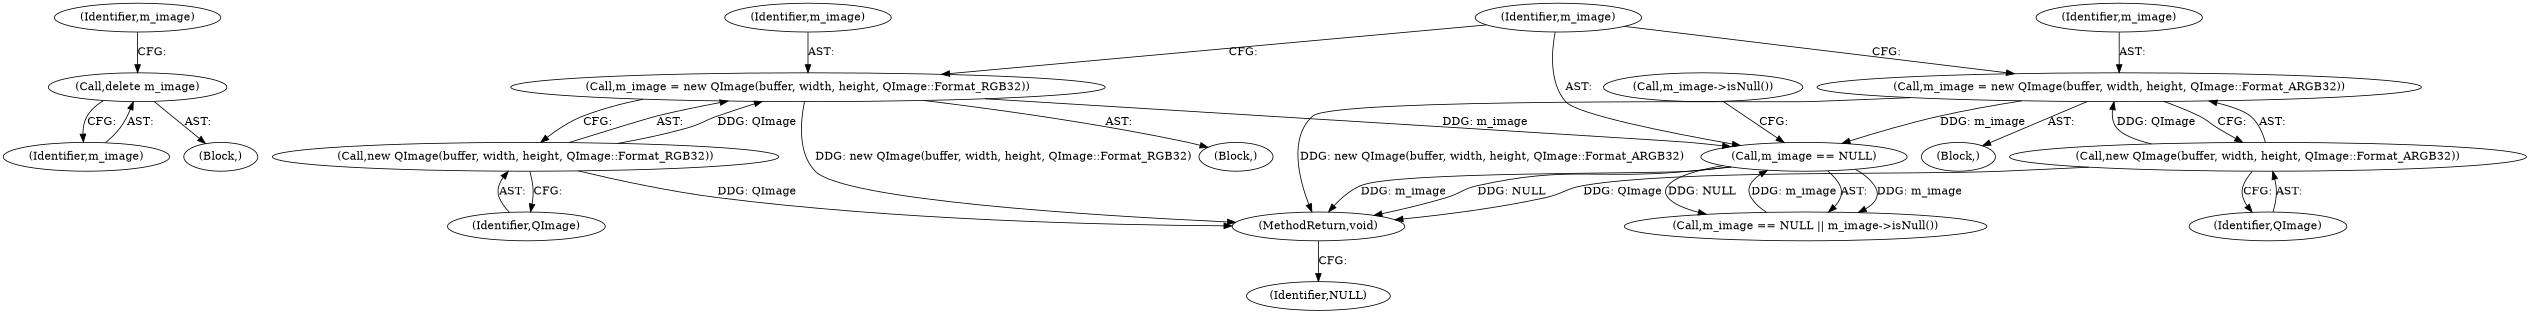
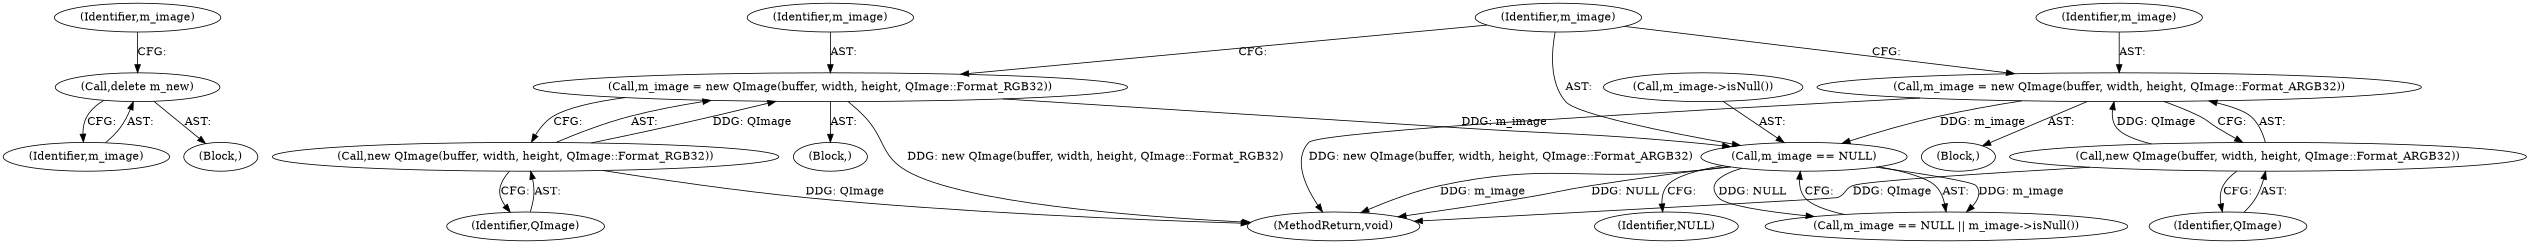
(138, 87) -> (138, 87)
(1776, 122) -> (1774, 122)
(1794, 192) -> (1821, 192)
(1318, 257) -> (1677, 178)
